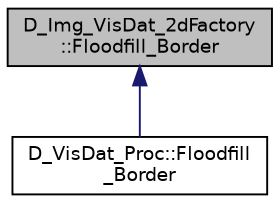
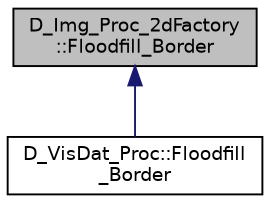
(140, 37) -> (135, 37)
